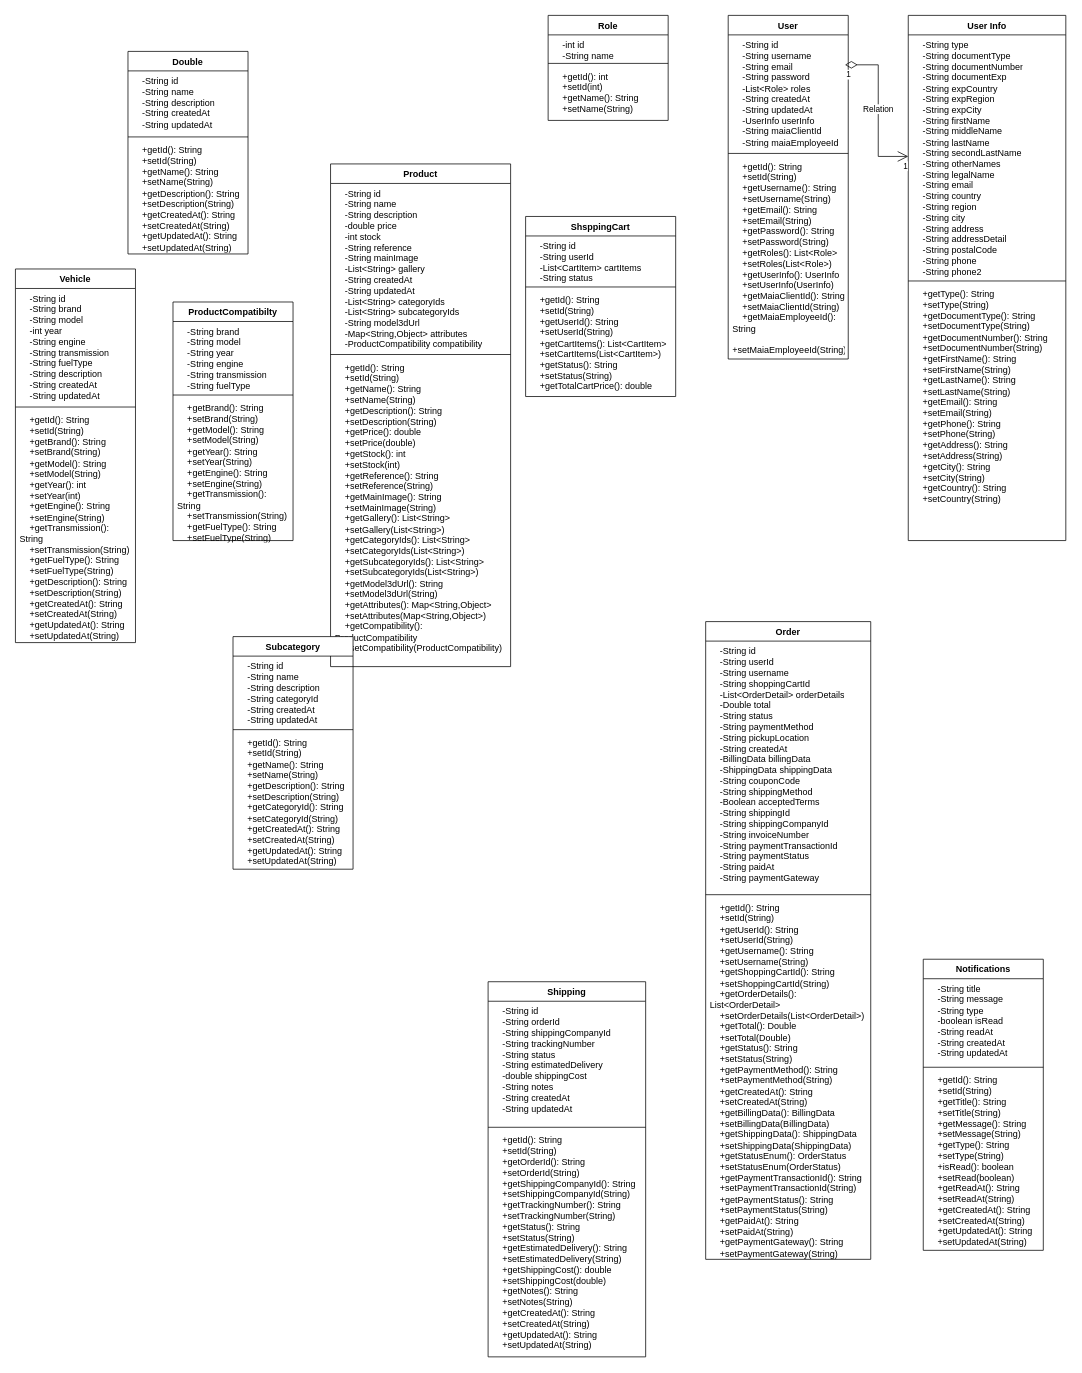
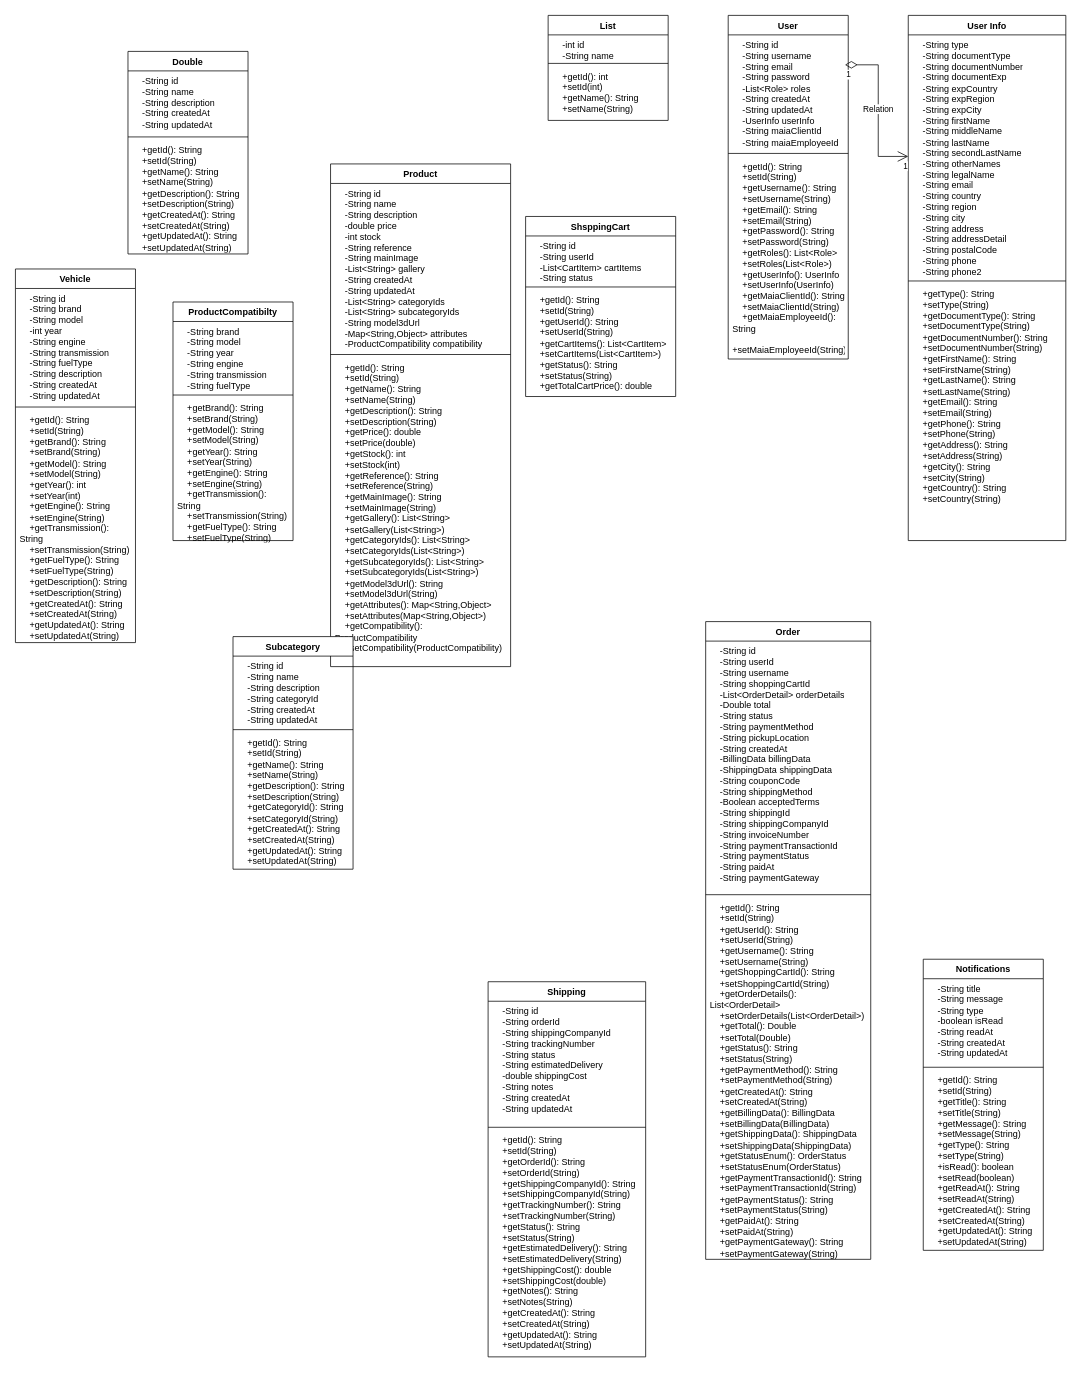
(608, 26) -> (608, 26)
